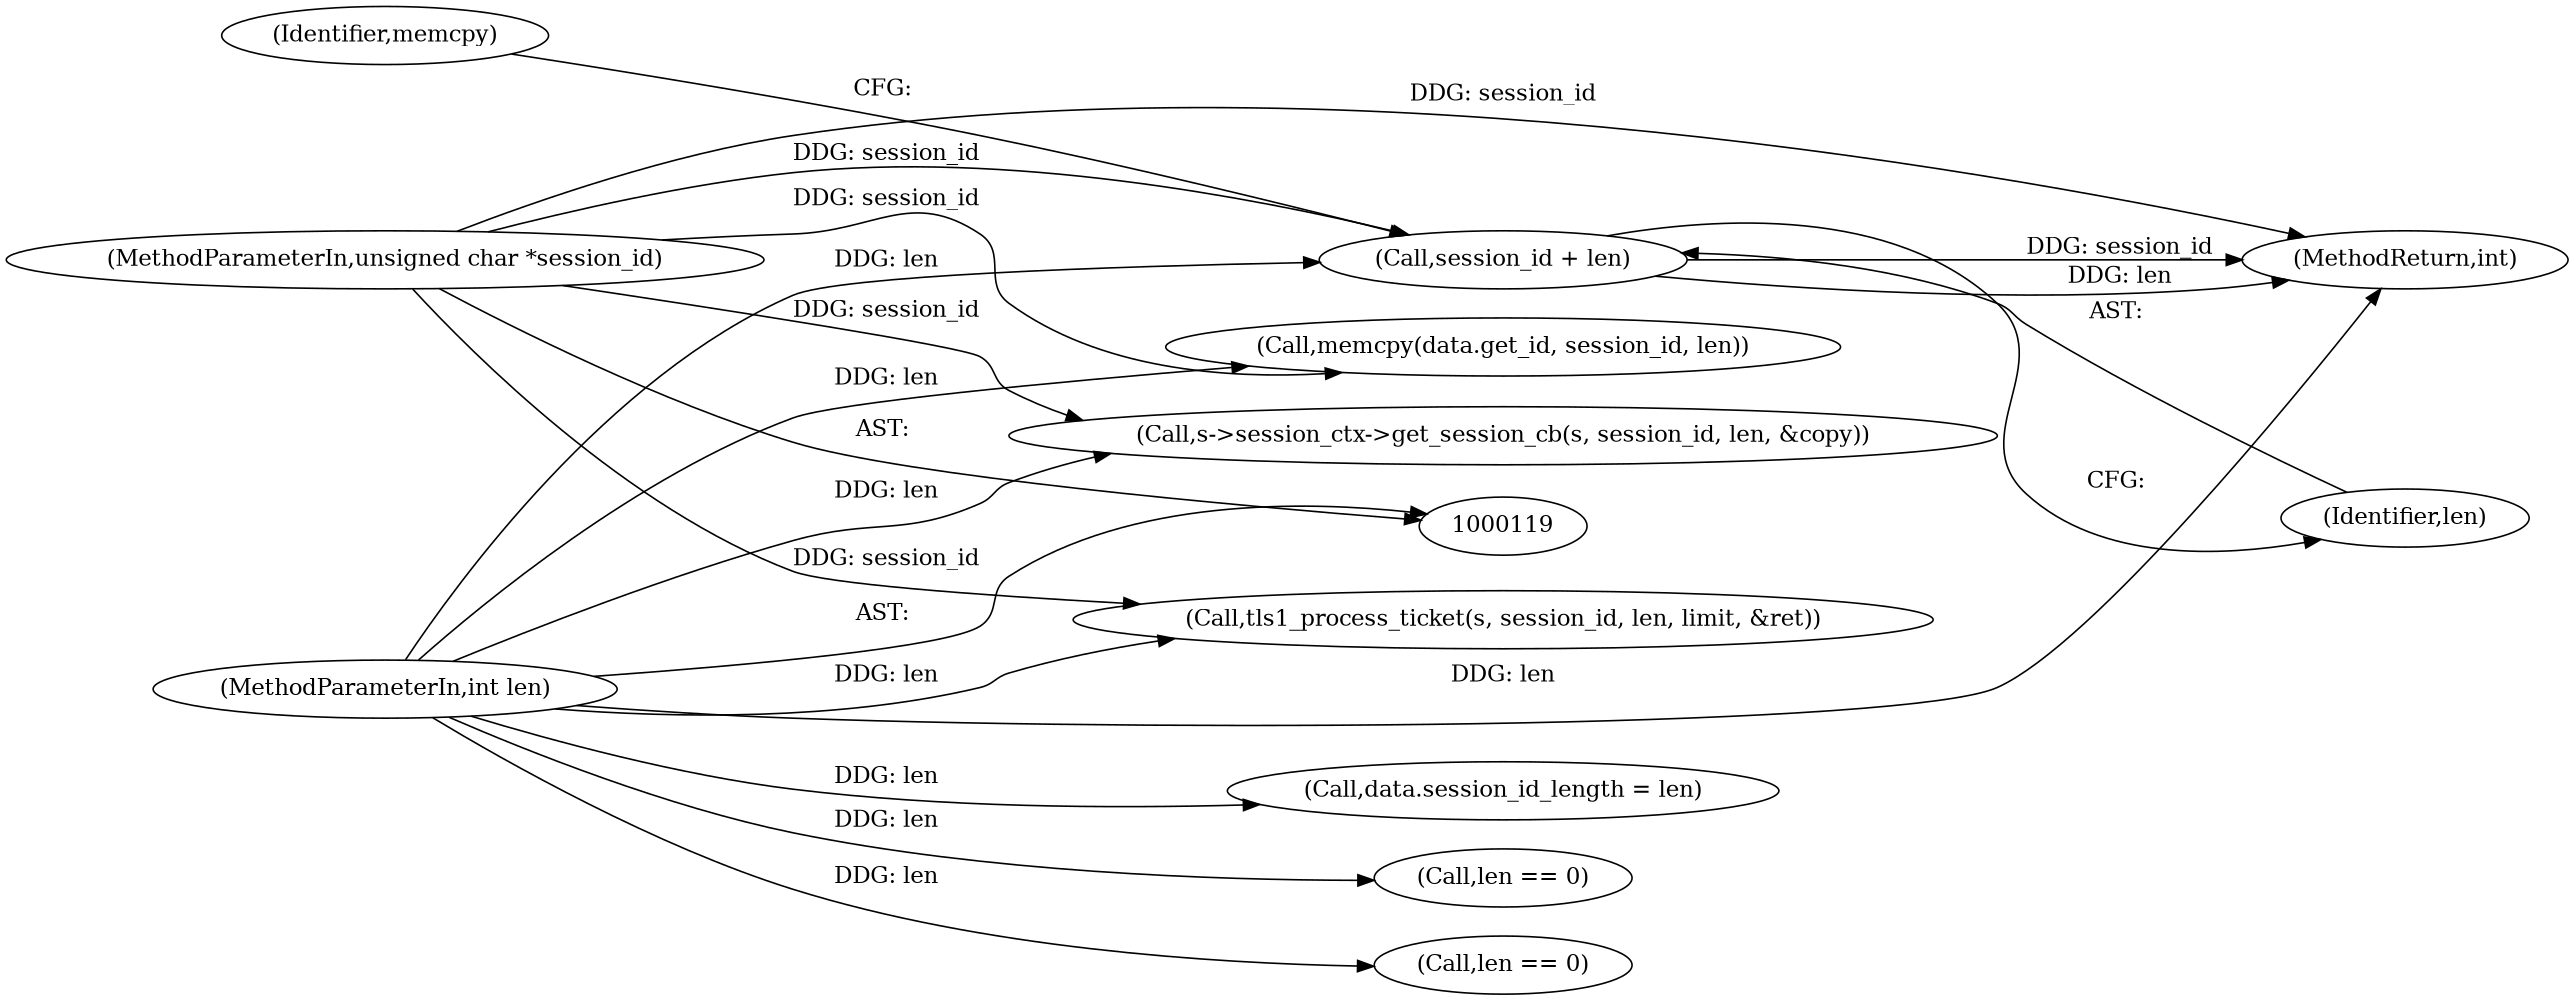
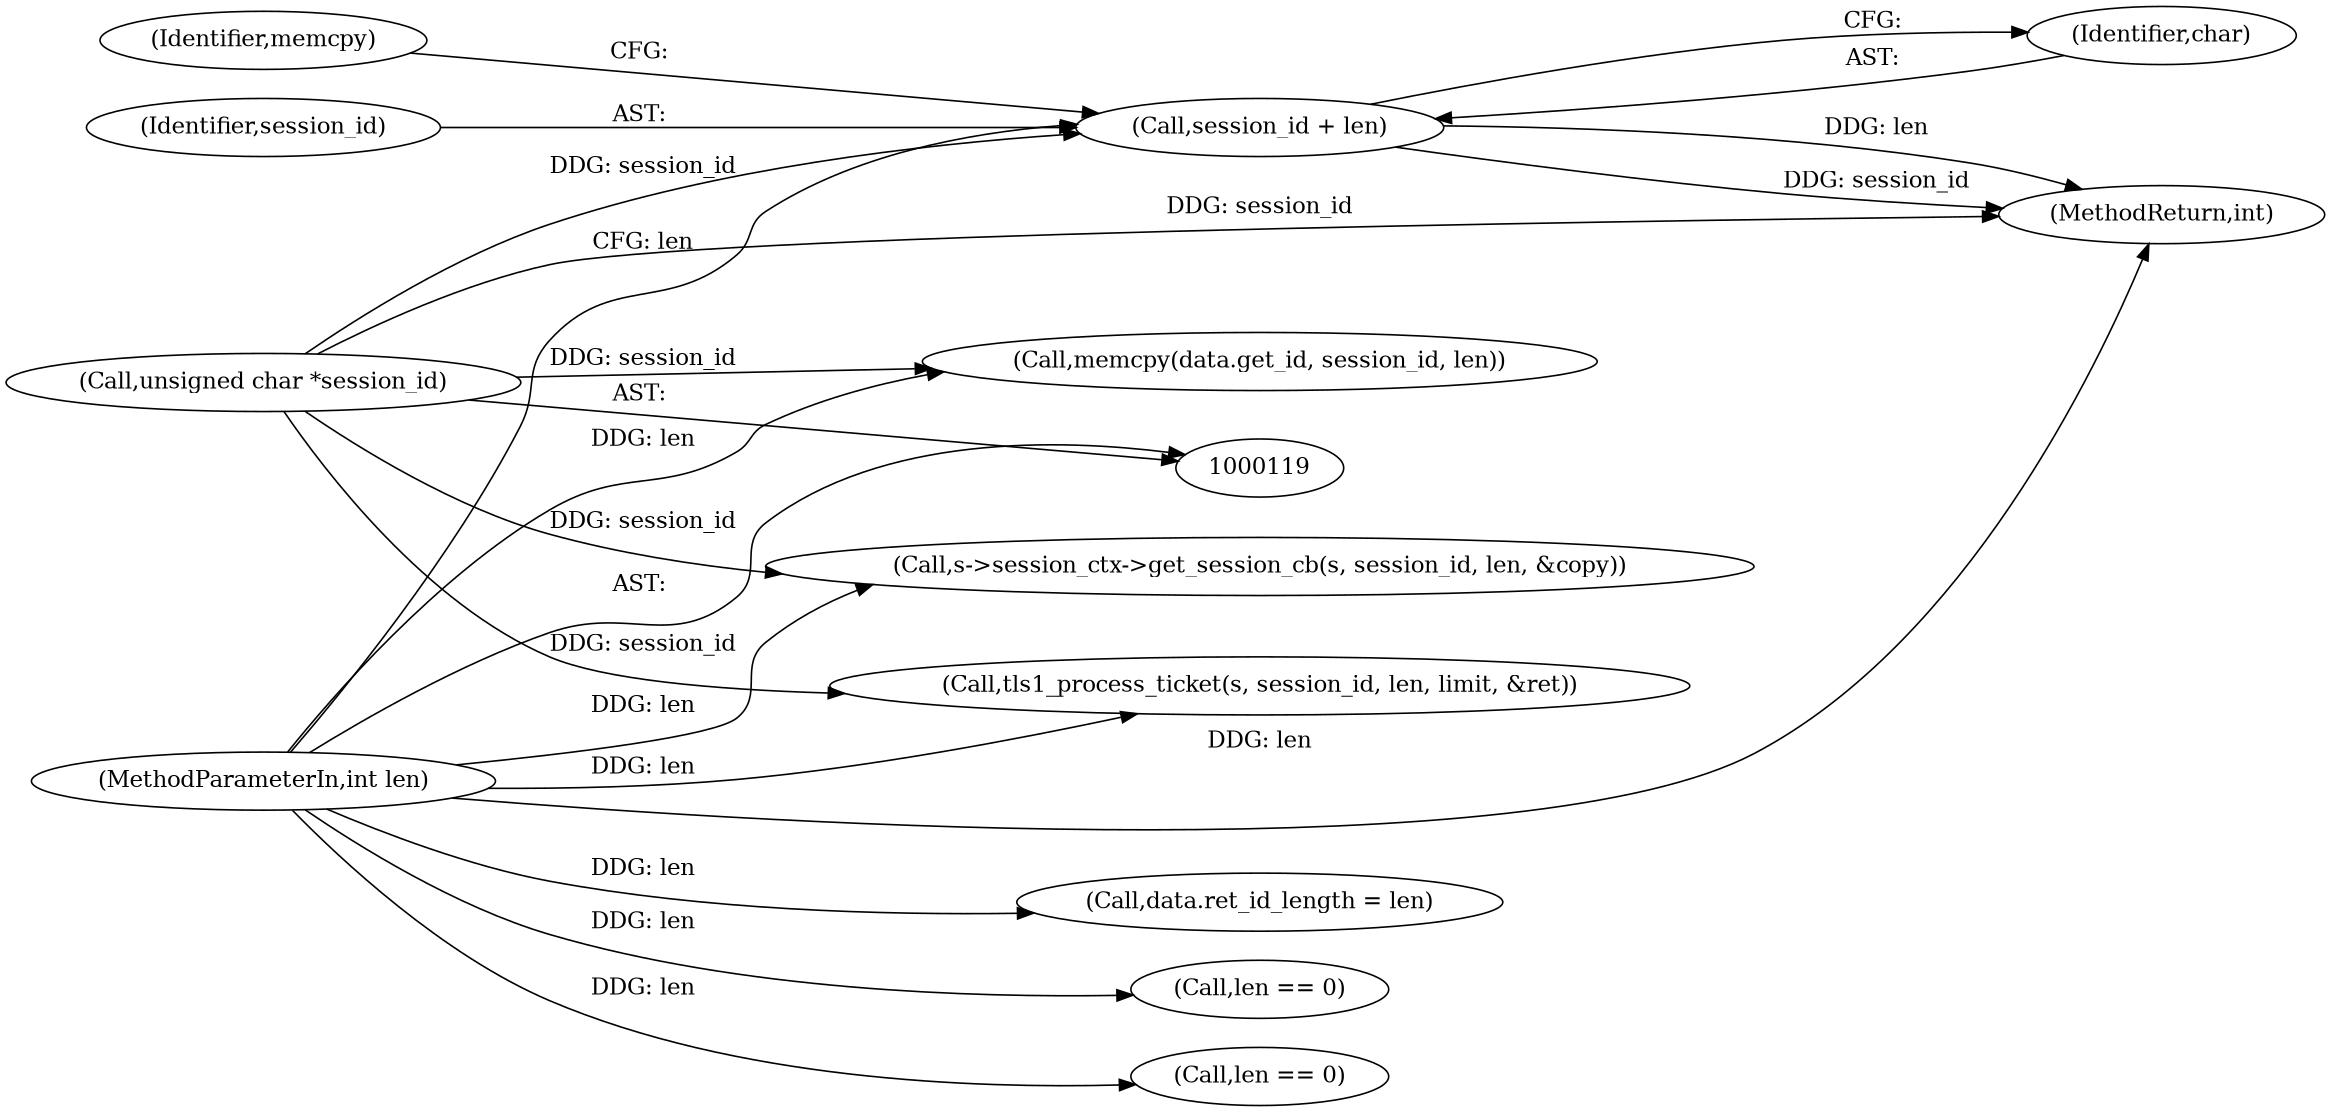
none -> (263, 127)
(385, 260) -> (263, 382)
(886, 261) -> (643, 243)
(2405, 518) -> (2162, 36)
(1503, 791) -> (1260, 902)
